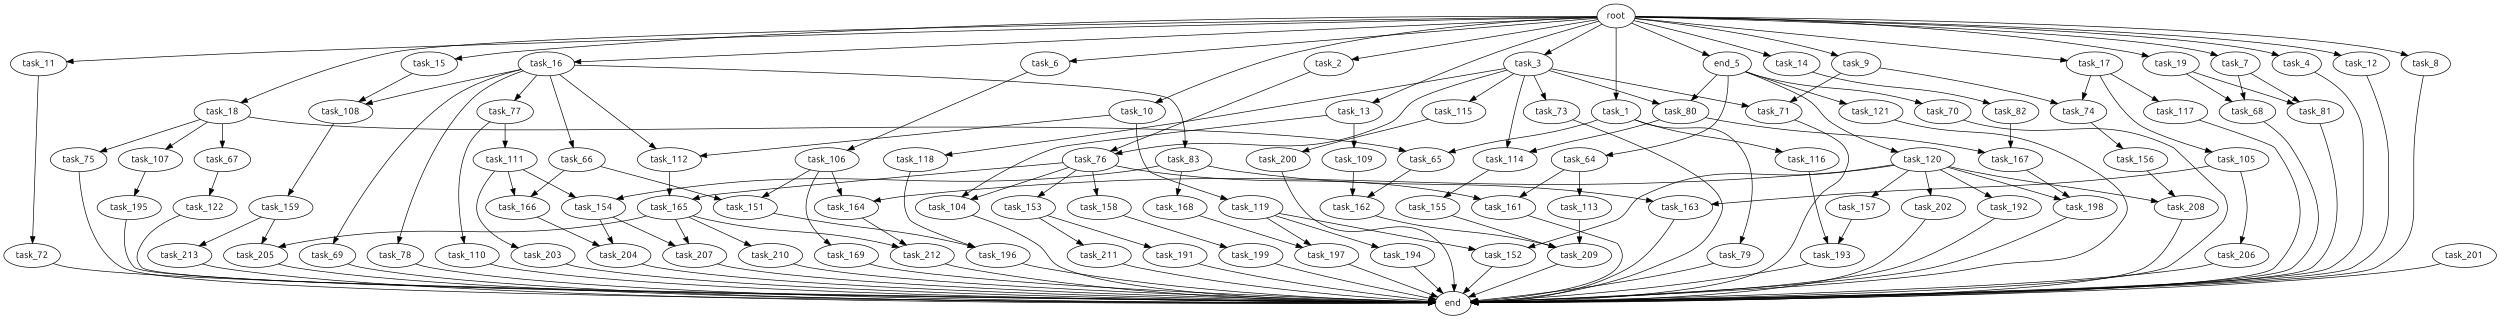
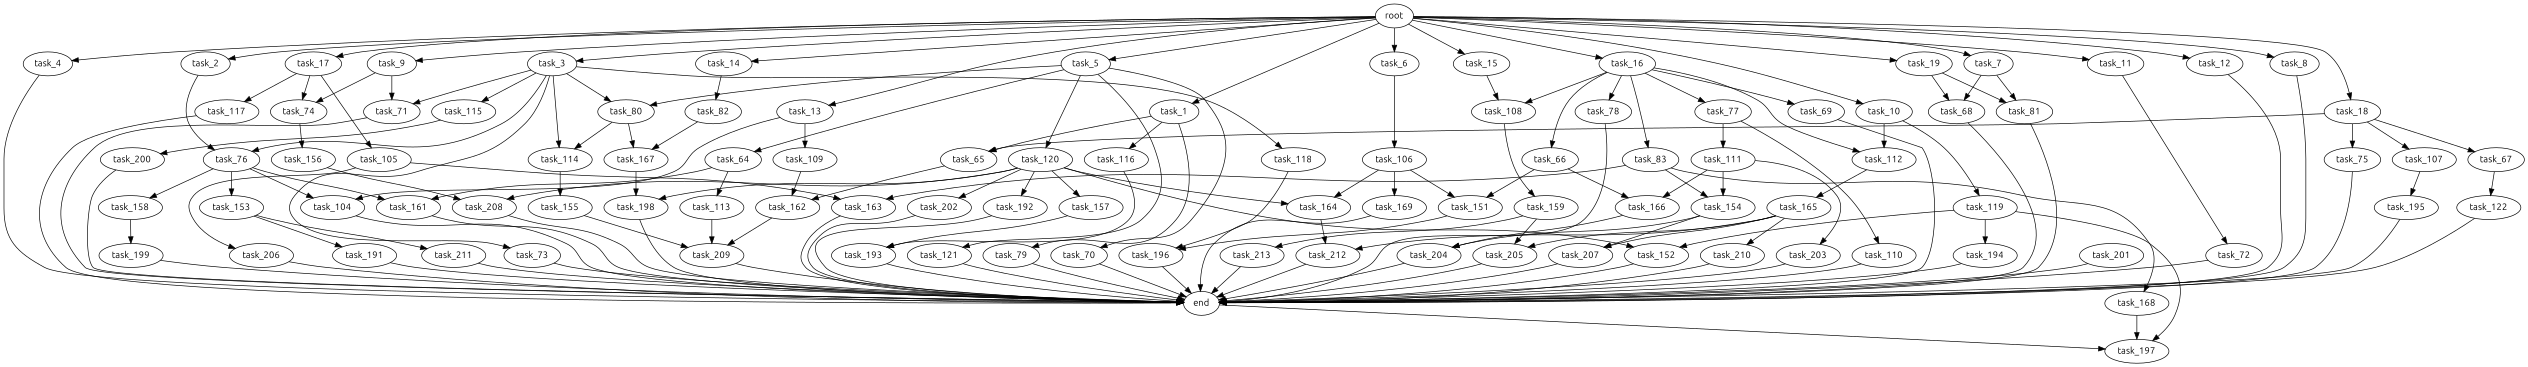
(1727, 64) -> (1086, 64)
(917, 175) -> none
(1390, 279) -> (1659, 327)
